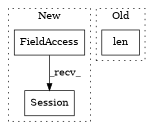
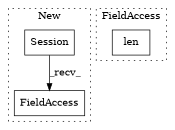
(121, 16) -> (131, 16)
(50, 69) -> (50, 69)
